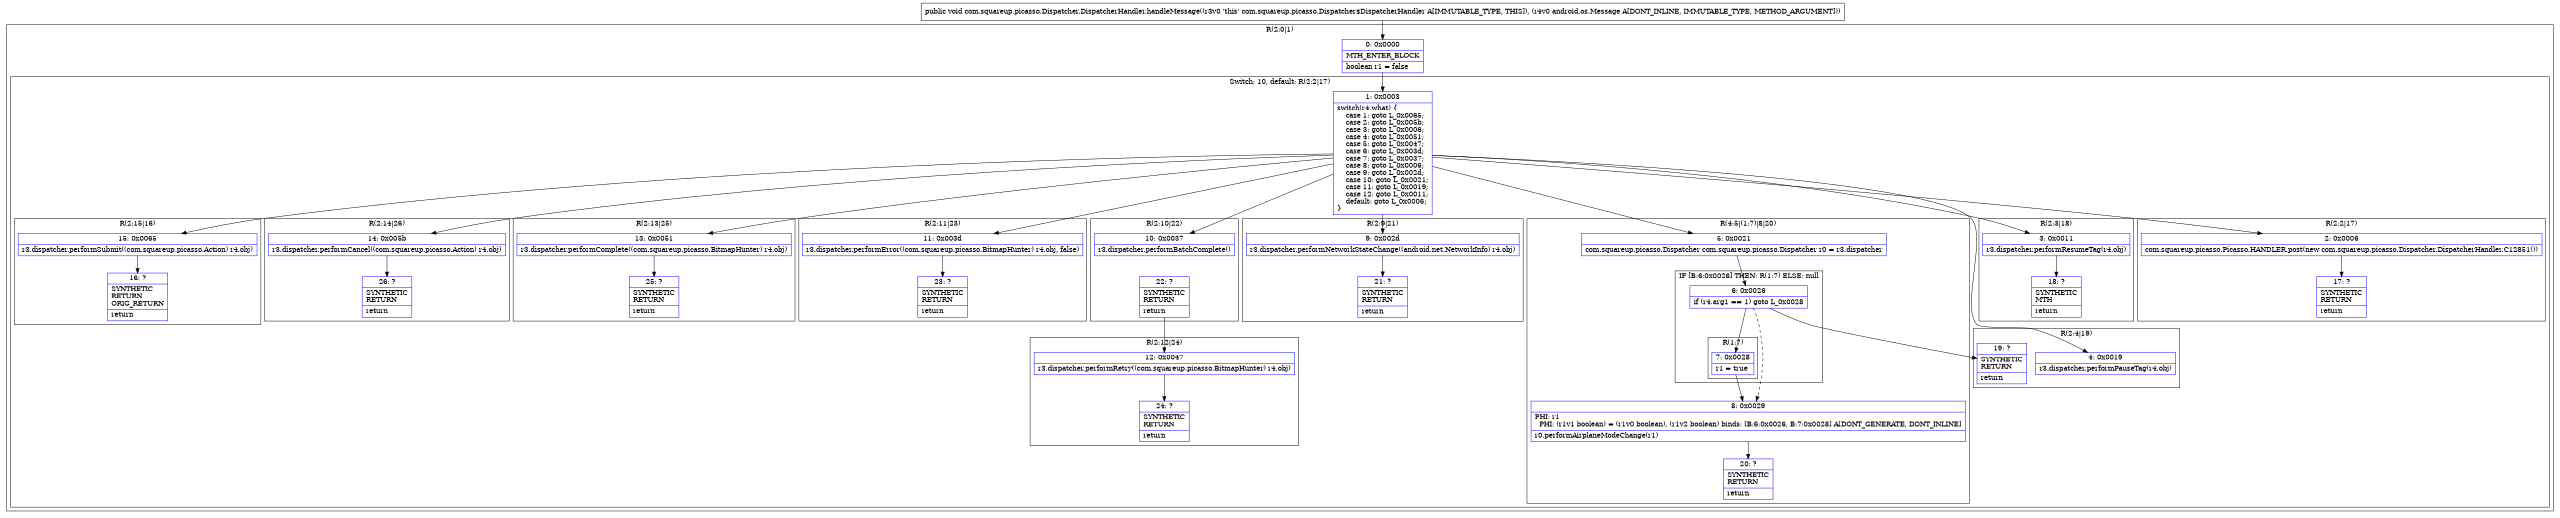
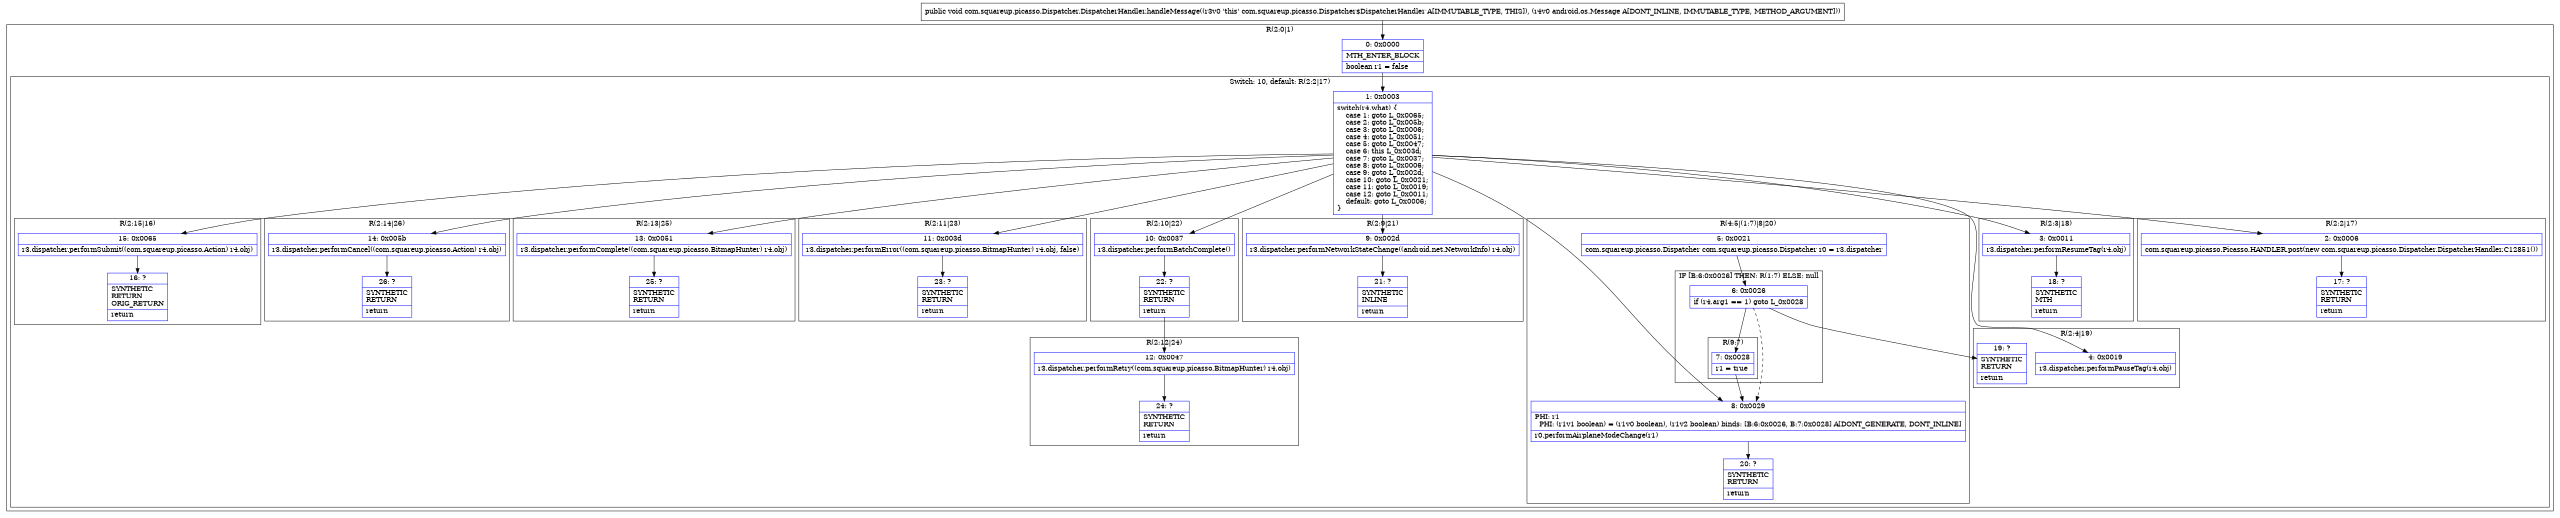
(1381, 151) -> (1380, 151)
(1560, 199) -> (1588, 268)
none -> (1164, 264)
(1377, 300) -> (1375, 300)
(1733, 343) -> (1733, 343)
